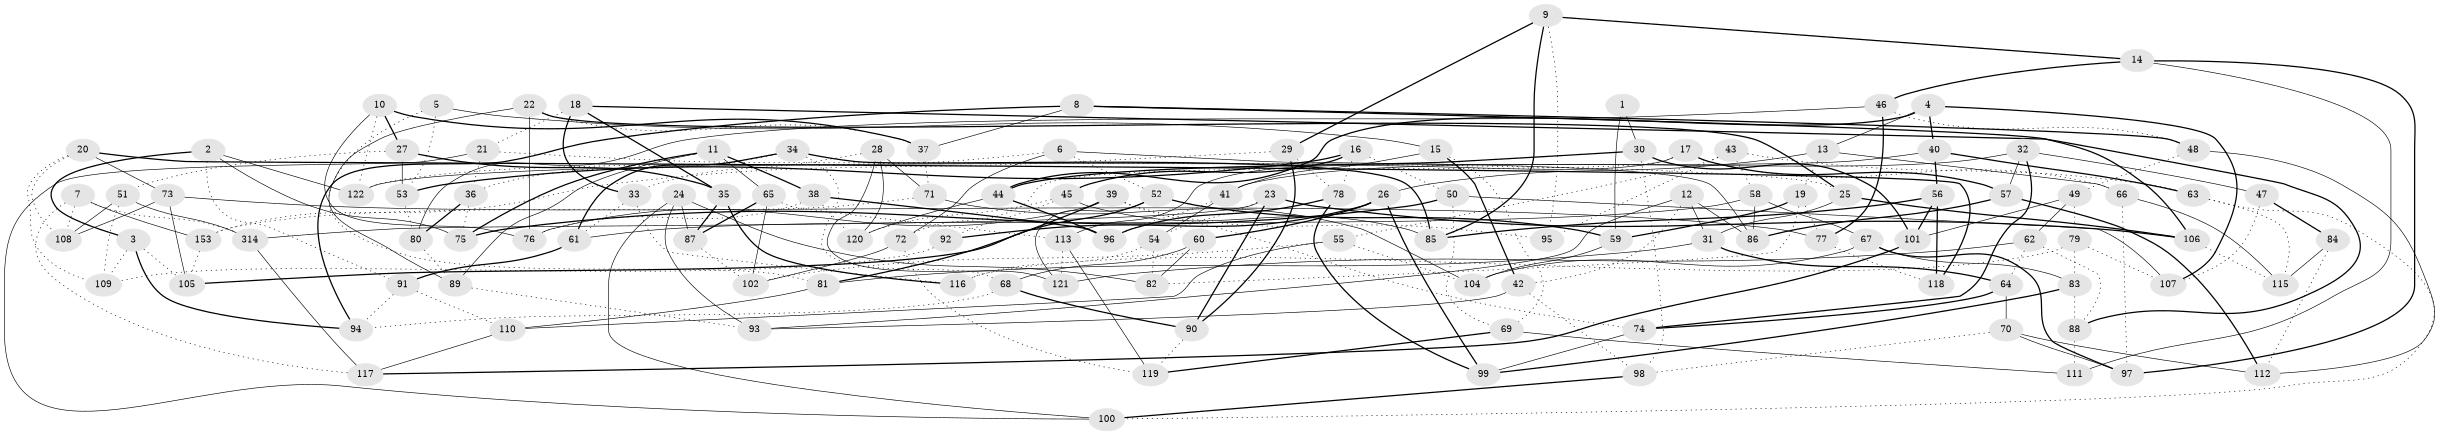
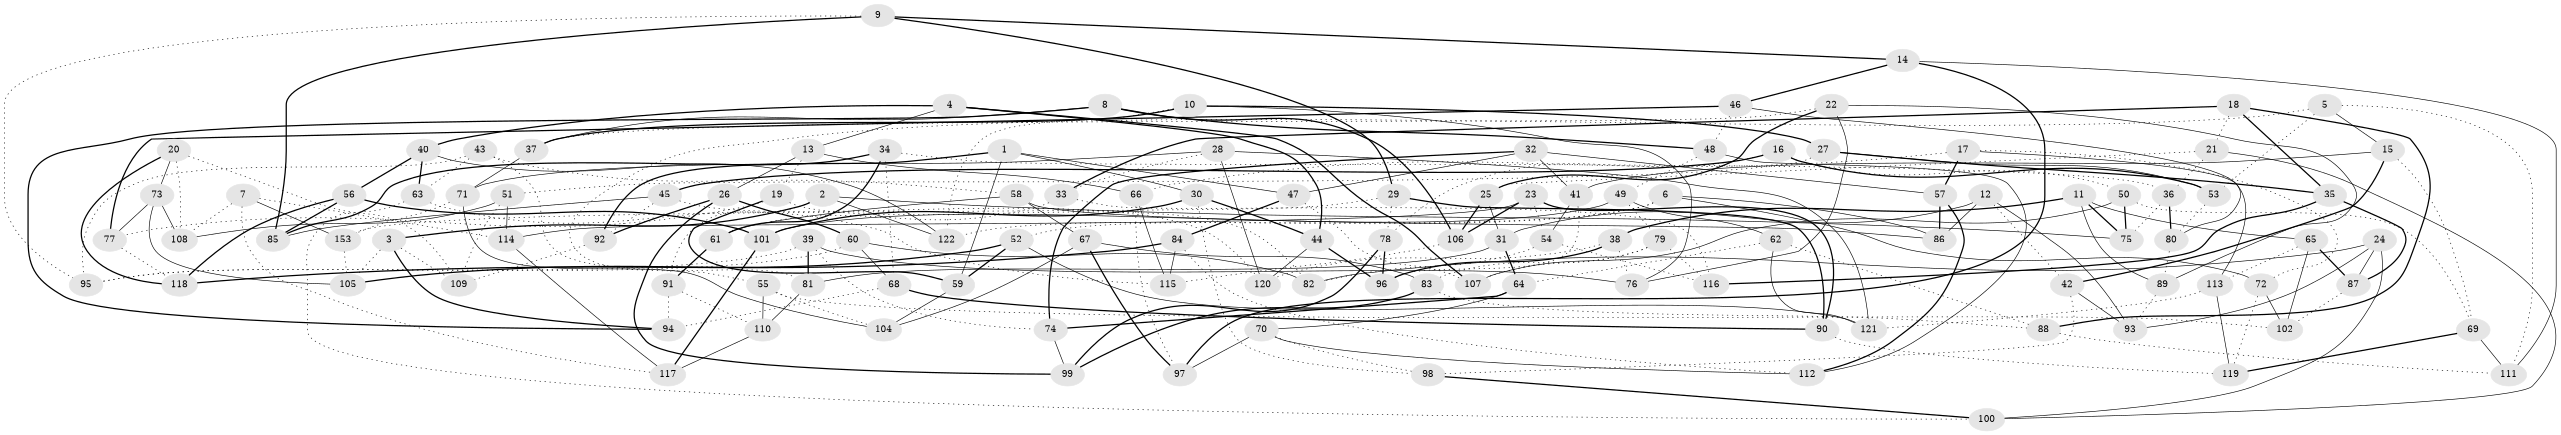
none -> (2526, 166)
none -> (693, 170)
(926, 171) -> (497, 173)
none -> (1181, 178)
(250, 240) -> (506, 240)
none -> (680, 267)
none -> (472, 270)
